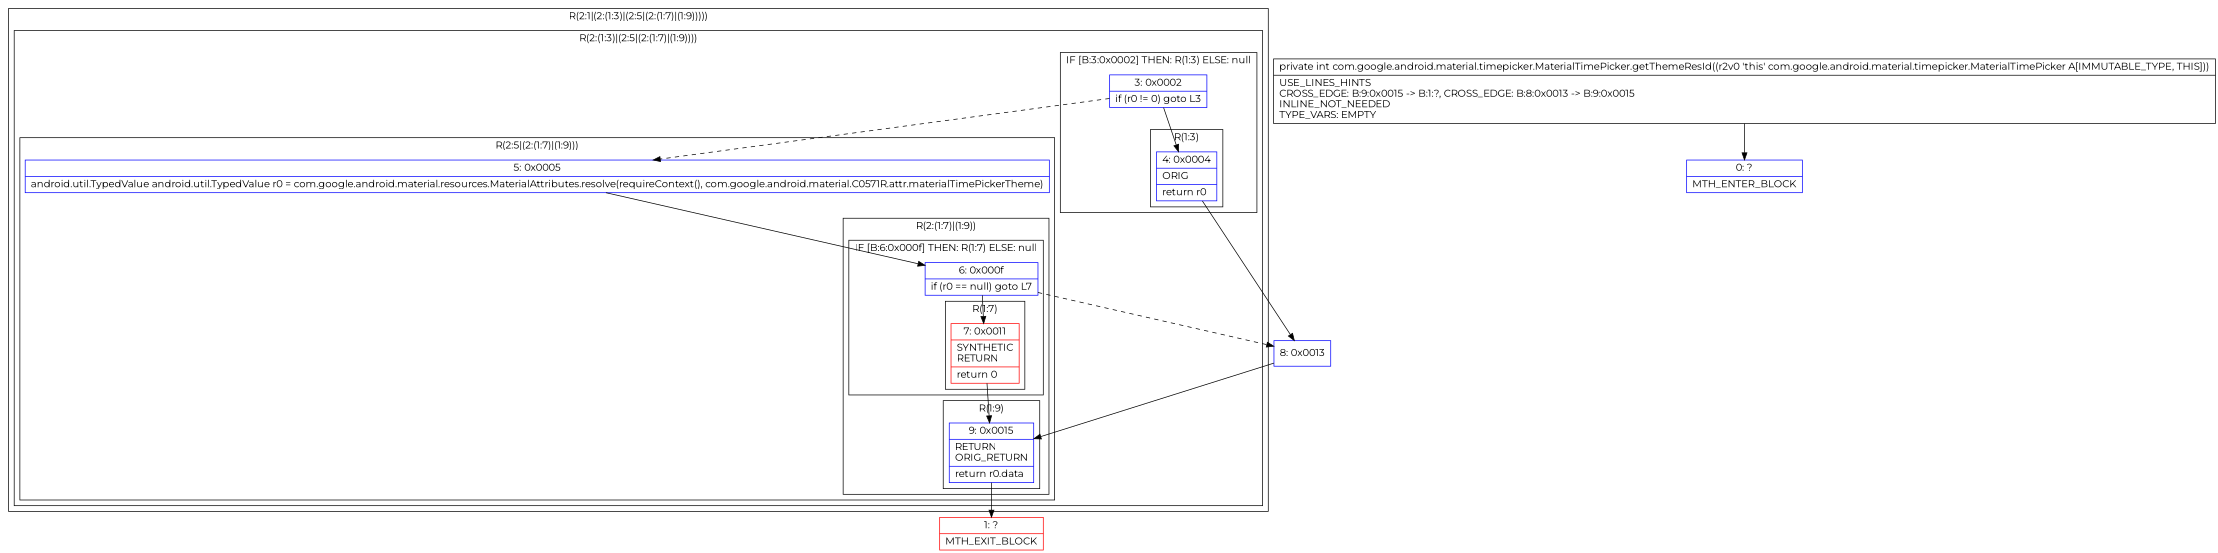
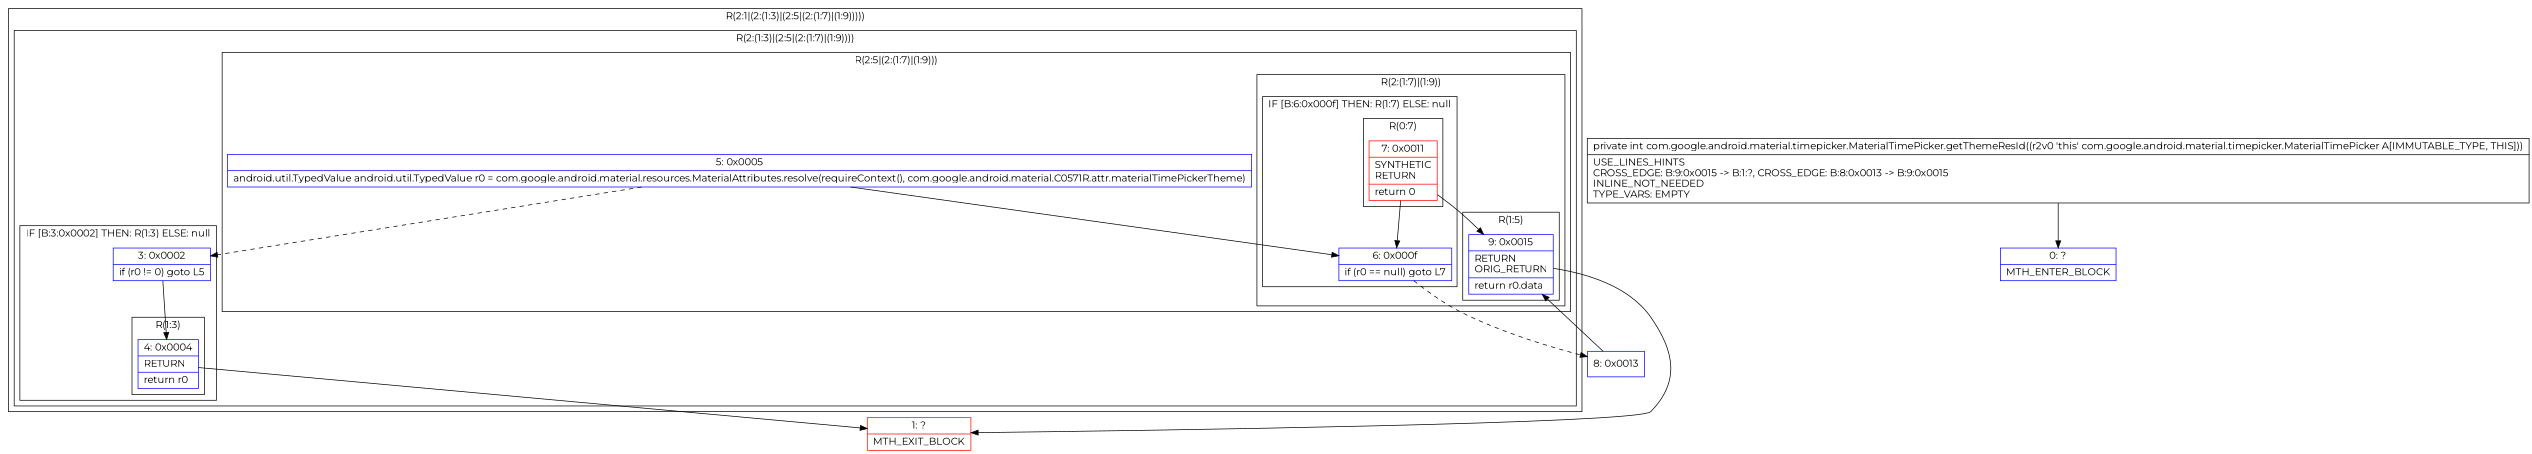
(1158, 99) -> (162, 272)
(885, 129) -> (430, 221)
(1175, 176) -> (165, 364)
(1246, 268) -> (529, 398)
(983, 306) -> (1399, 221)
(985, 309) -> (1403, 127)
(991, 409) -> (1511, 220)
